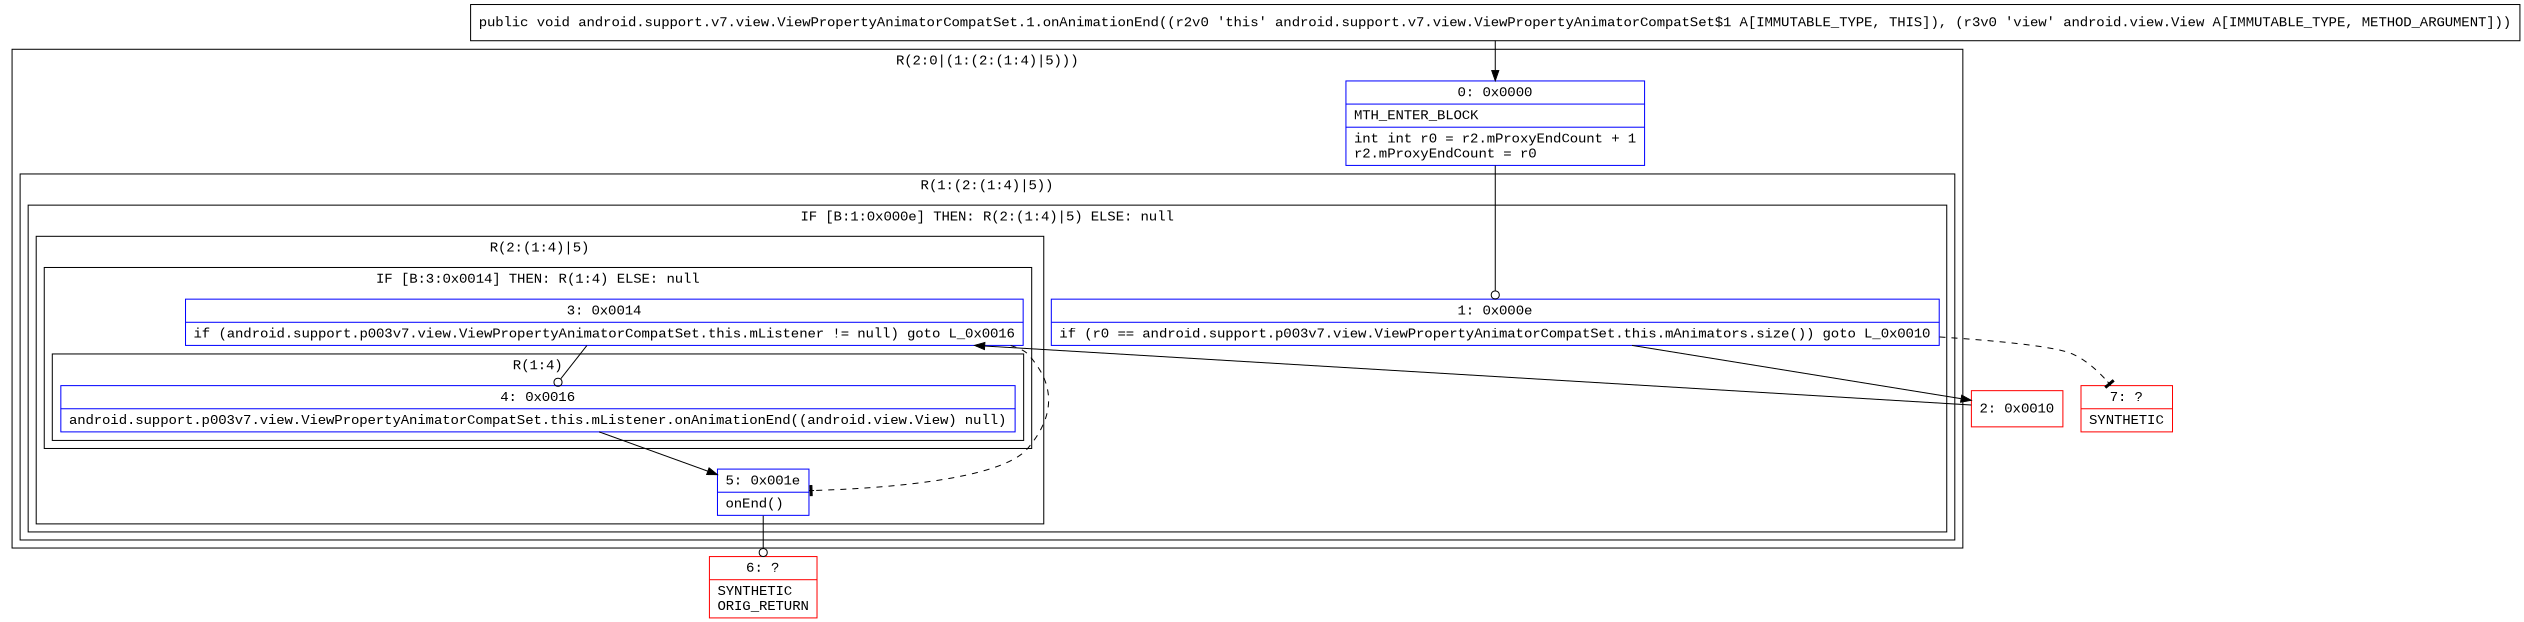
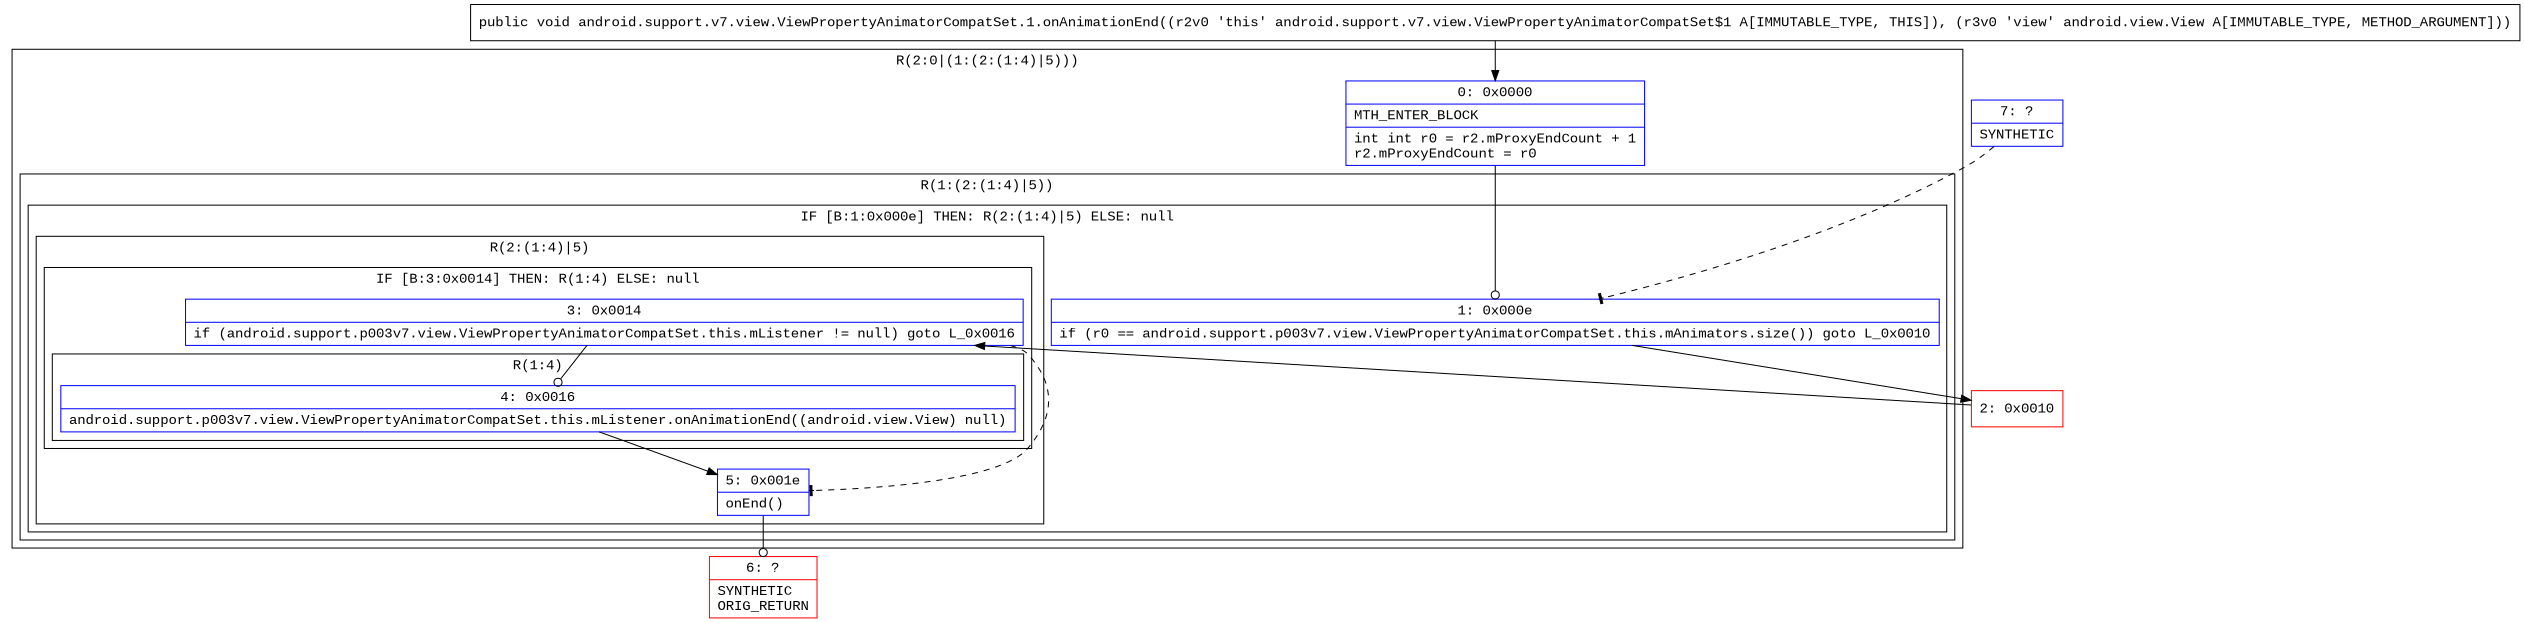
(2029, 345) -> (1805, 237)
(2127, 409) -> (2017, 123)
